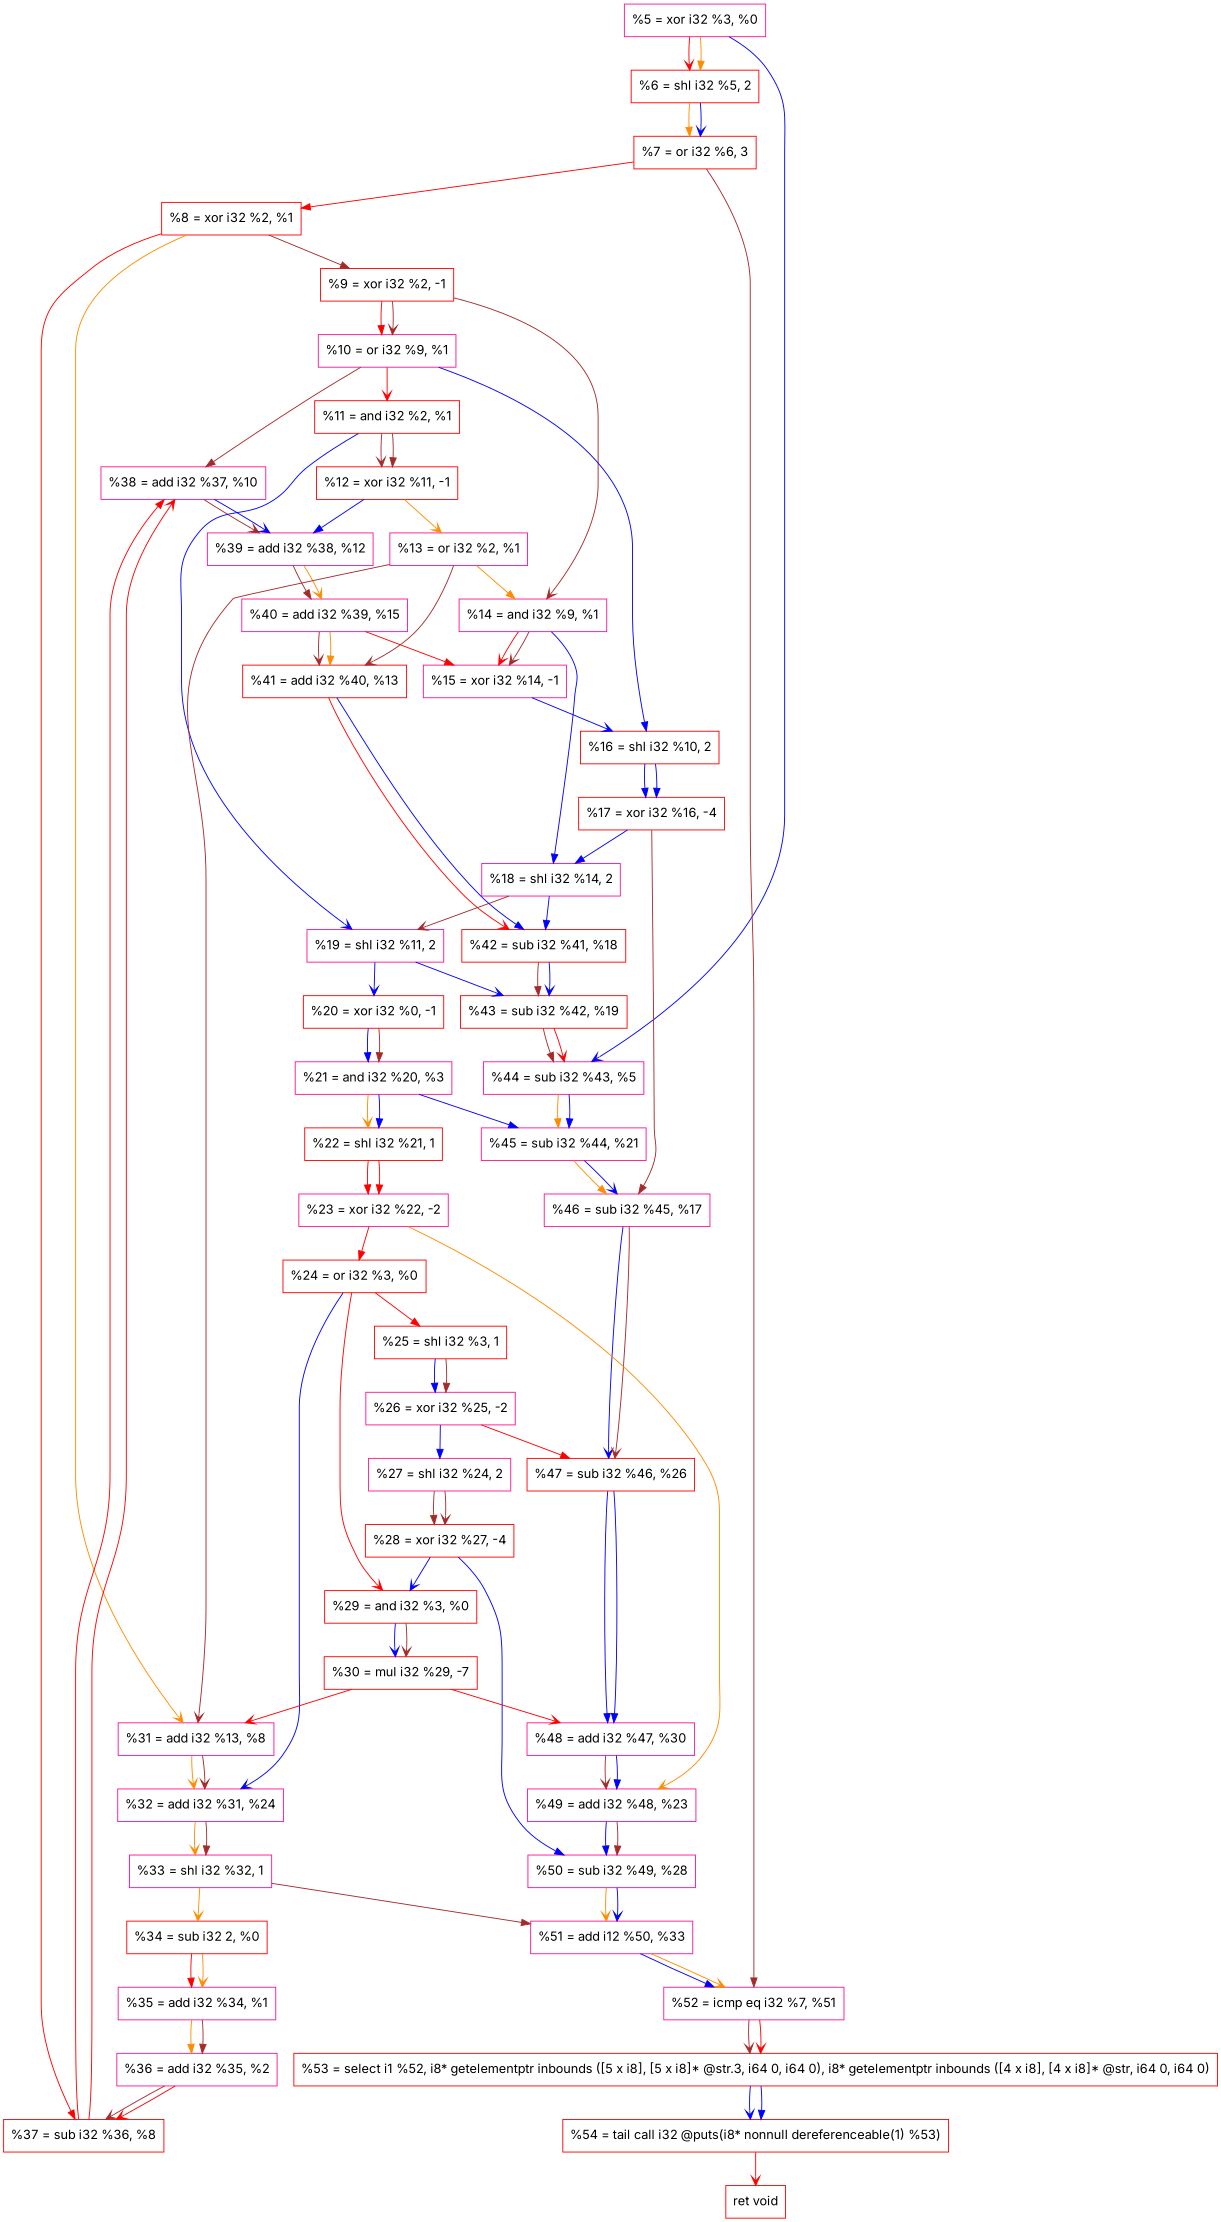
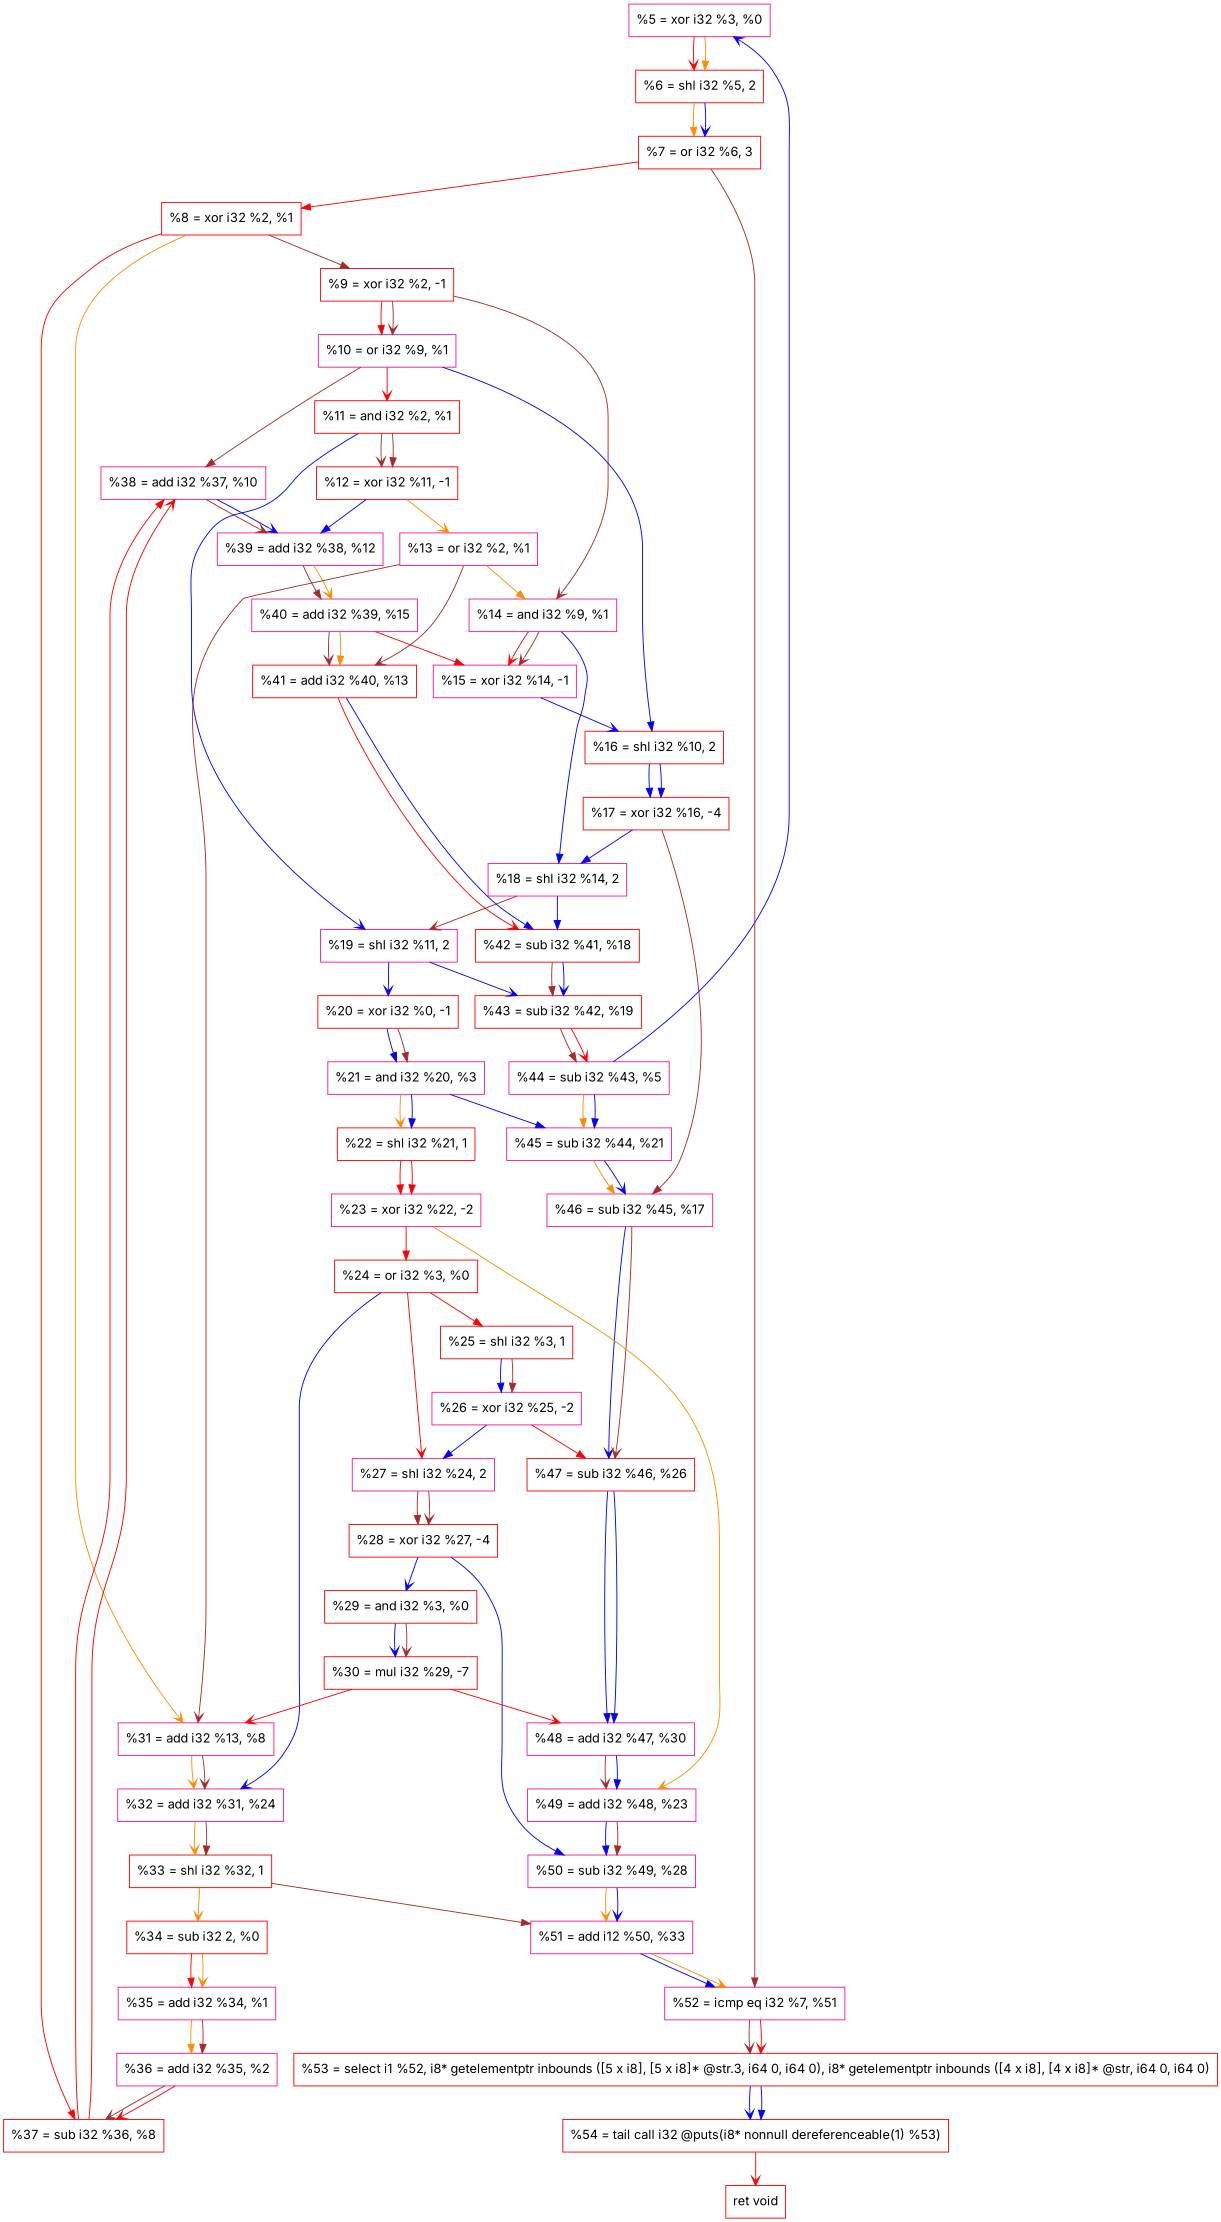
(785, 573) -> (789, 577)
(340, 1442) -> (414, 1371)
(201, 1871) -> (201, 1871)
